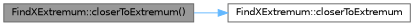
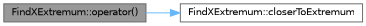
(99, 13) -> (75, 13)
